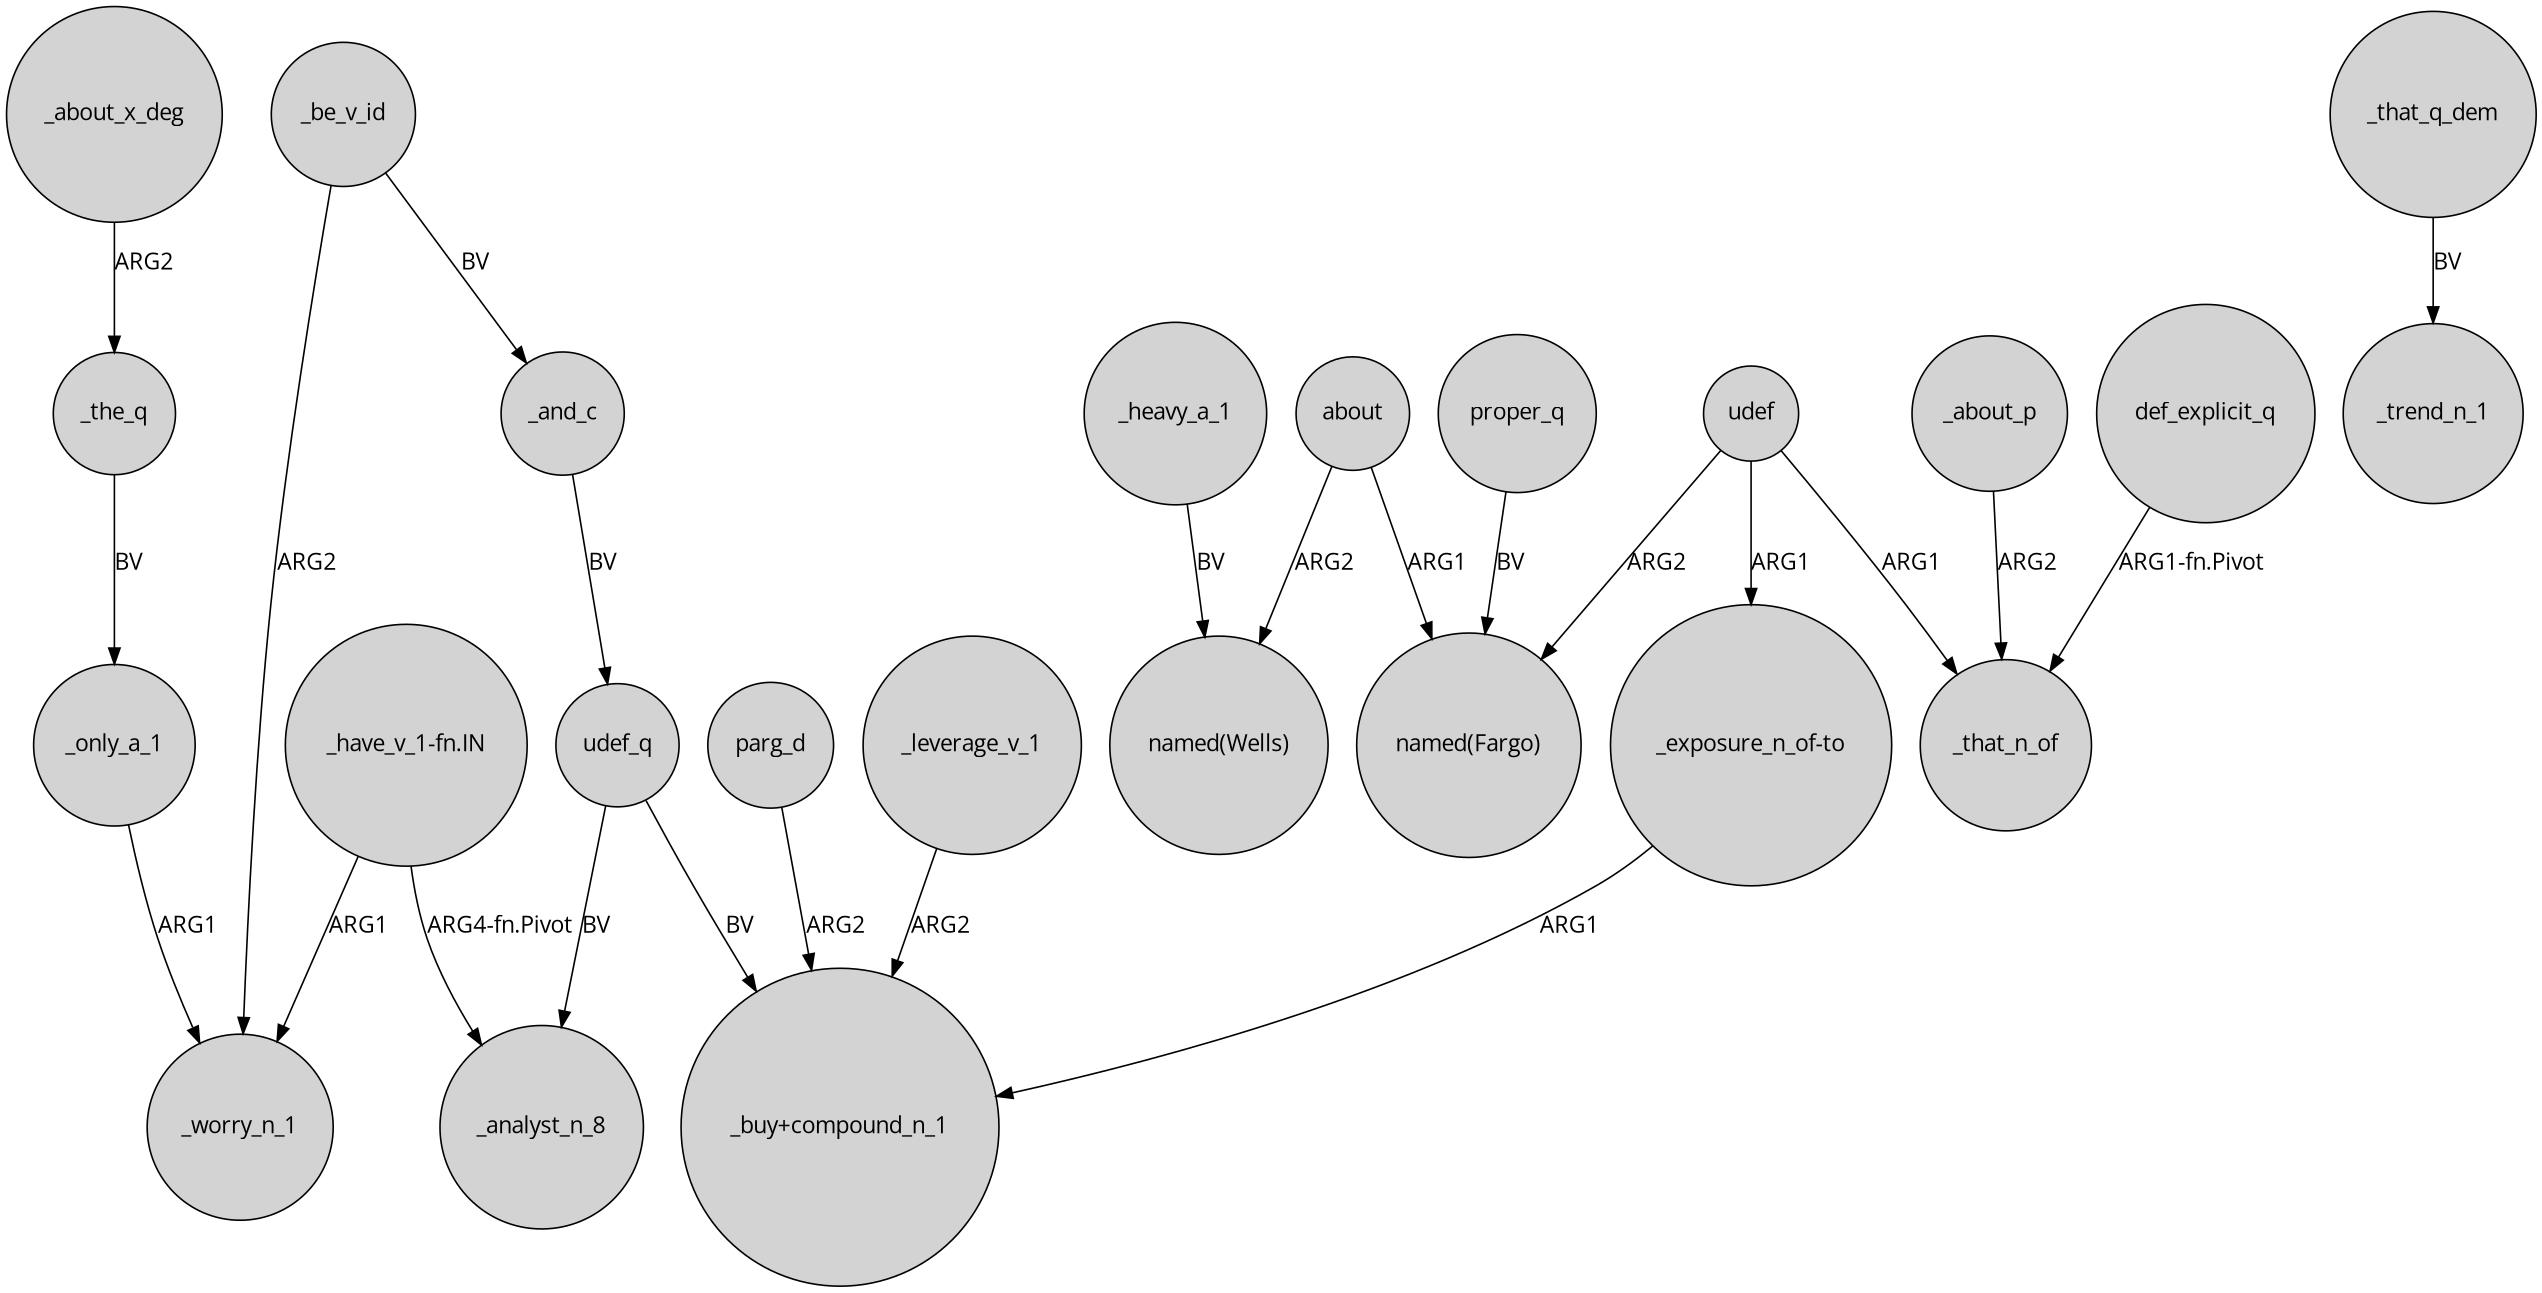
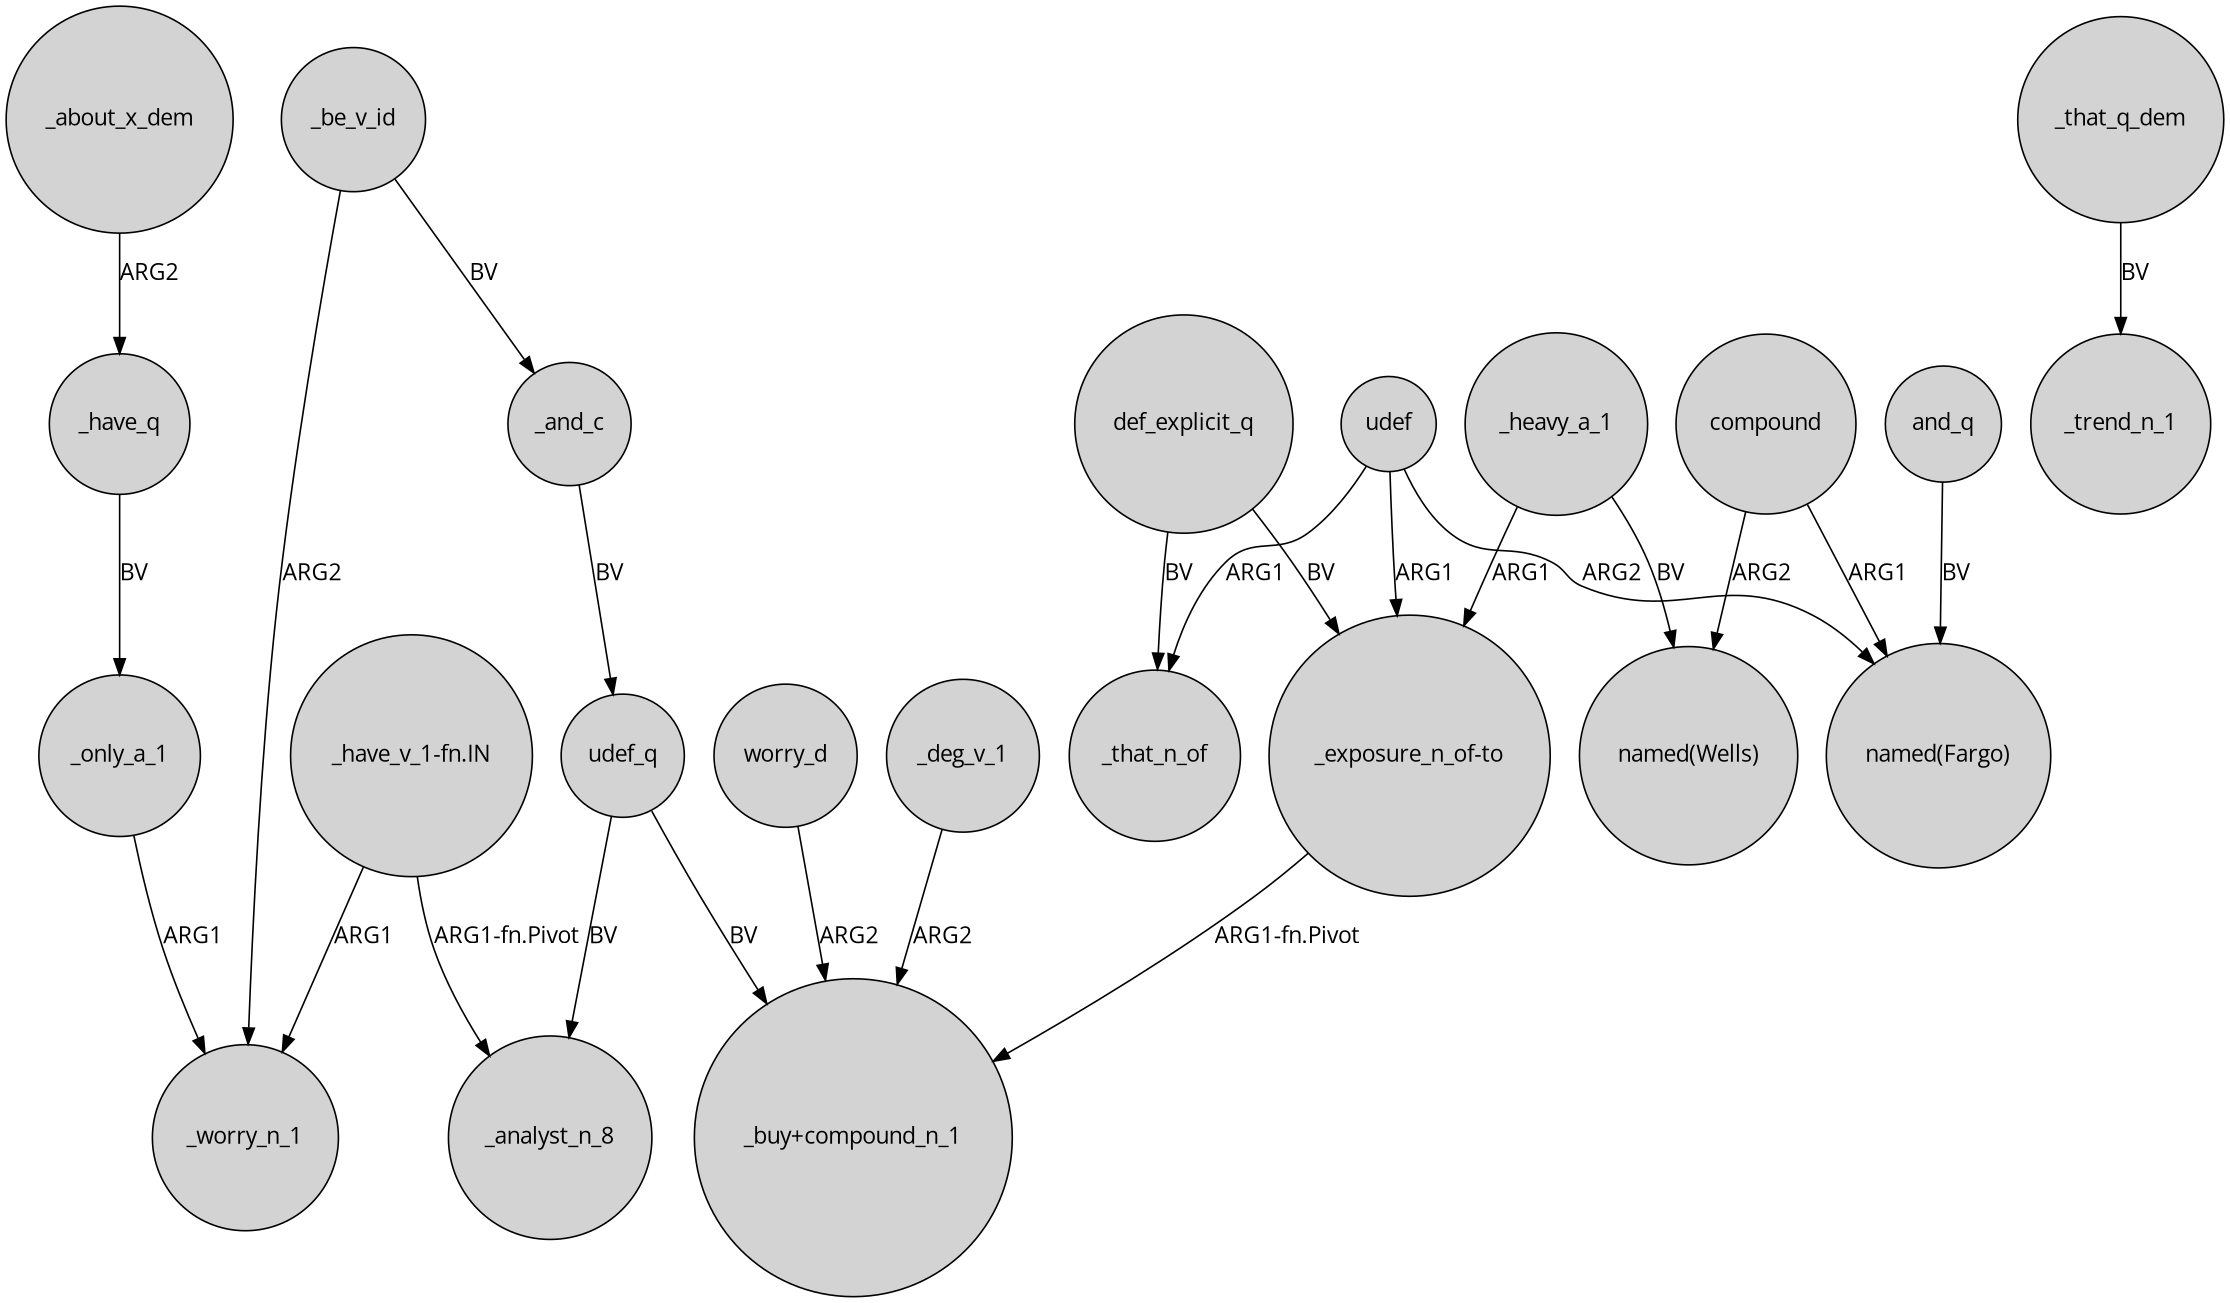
(114, 114) -> (120, 120)
(114, 414) -> (120, 424)
(1353, 414) -> (1766, 424)
(1517, 414) -> (1943, 424)
(1990, 414) -> none
none -> (1492, 561)
none -> (1293, 563)
(2192, 564) -> (1179, 574)
(771, 745) -> (786, 756)
(972, 745) -> (963, 756)
(501, 927) -> (507, 937)
(1570, 927) -> (1288, 937)
